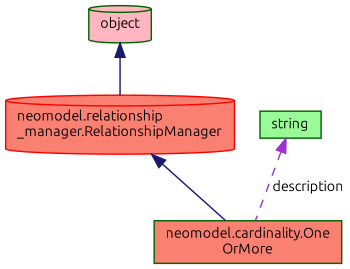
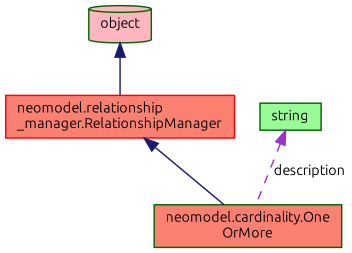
(120, 125) -> (120, 117)
